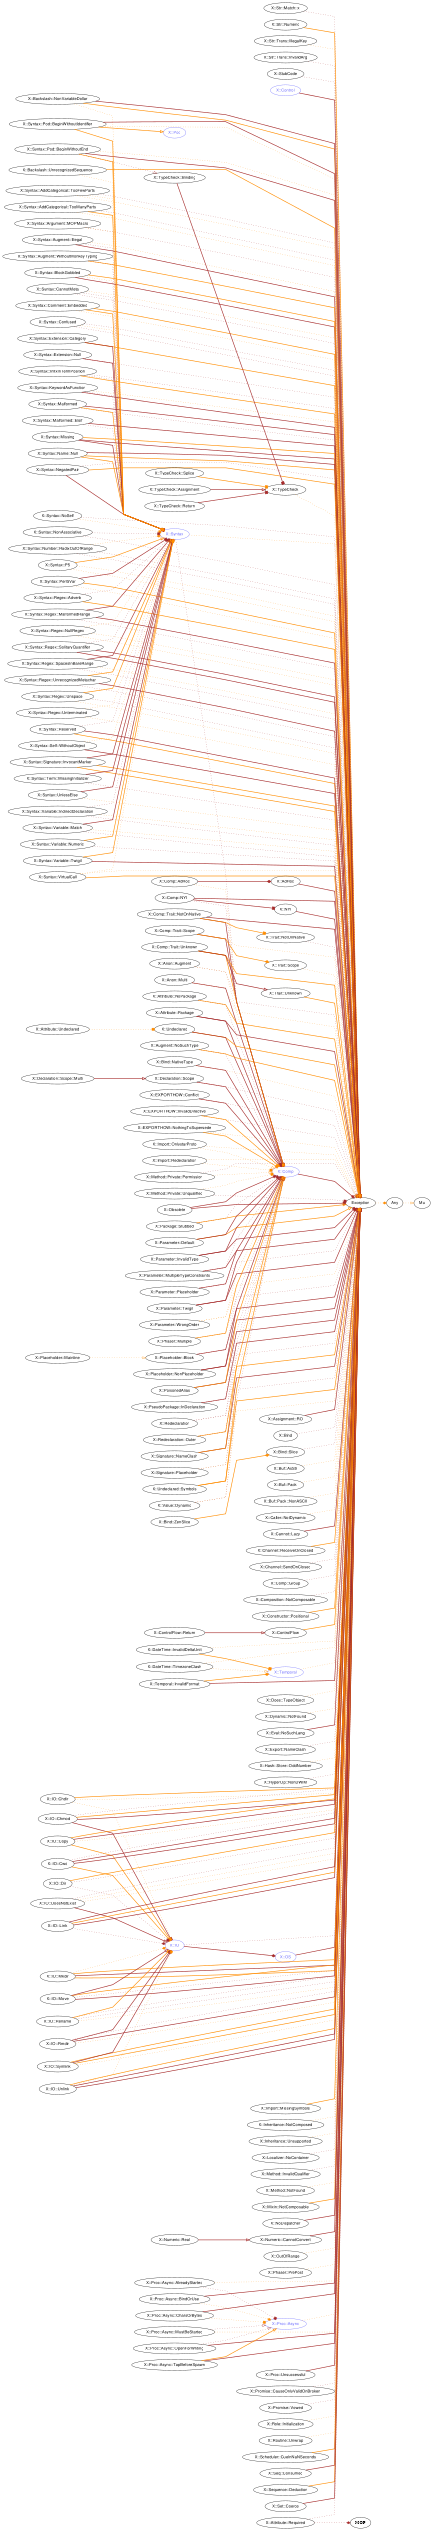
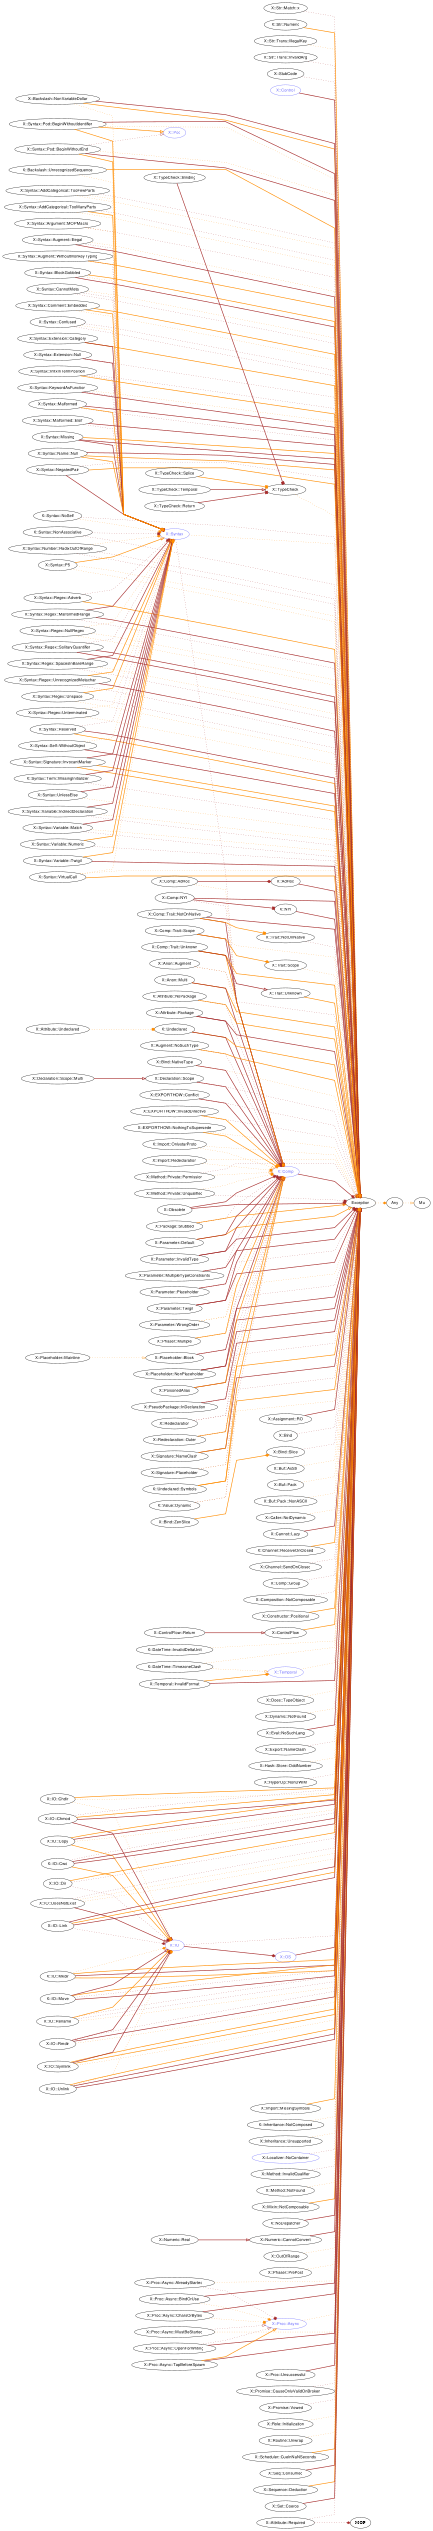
(116, 163) -> (124, 140)
(175, 490) -> (175, 490)
(58, 582) -> none
(140, 685) -> (140, 685)
(331, 1026) -> (331, 1026)
(237, 1661) -> none
(286, 2158) -> (286, 2158)
